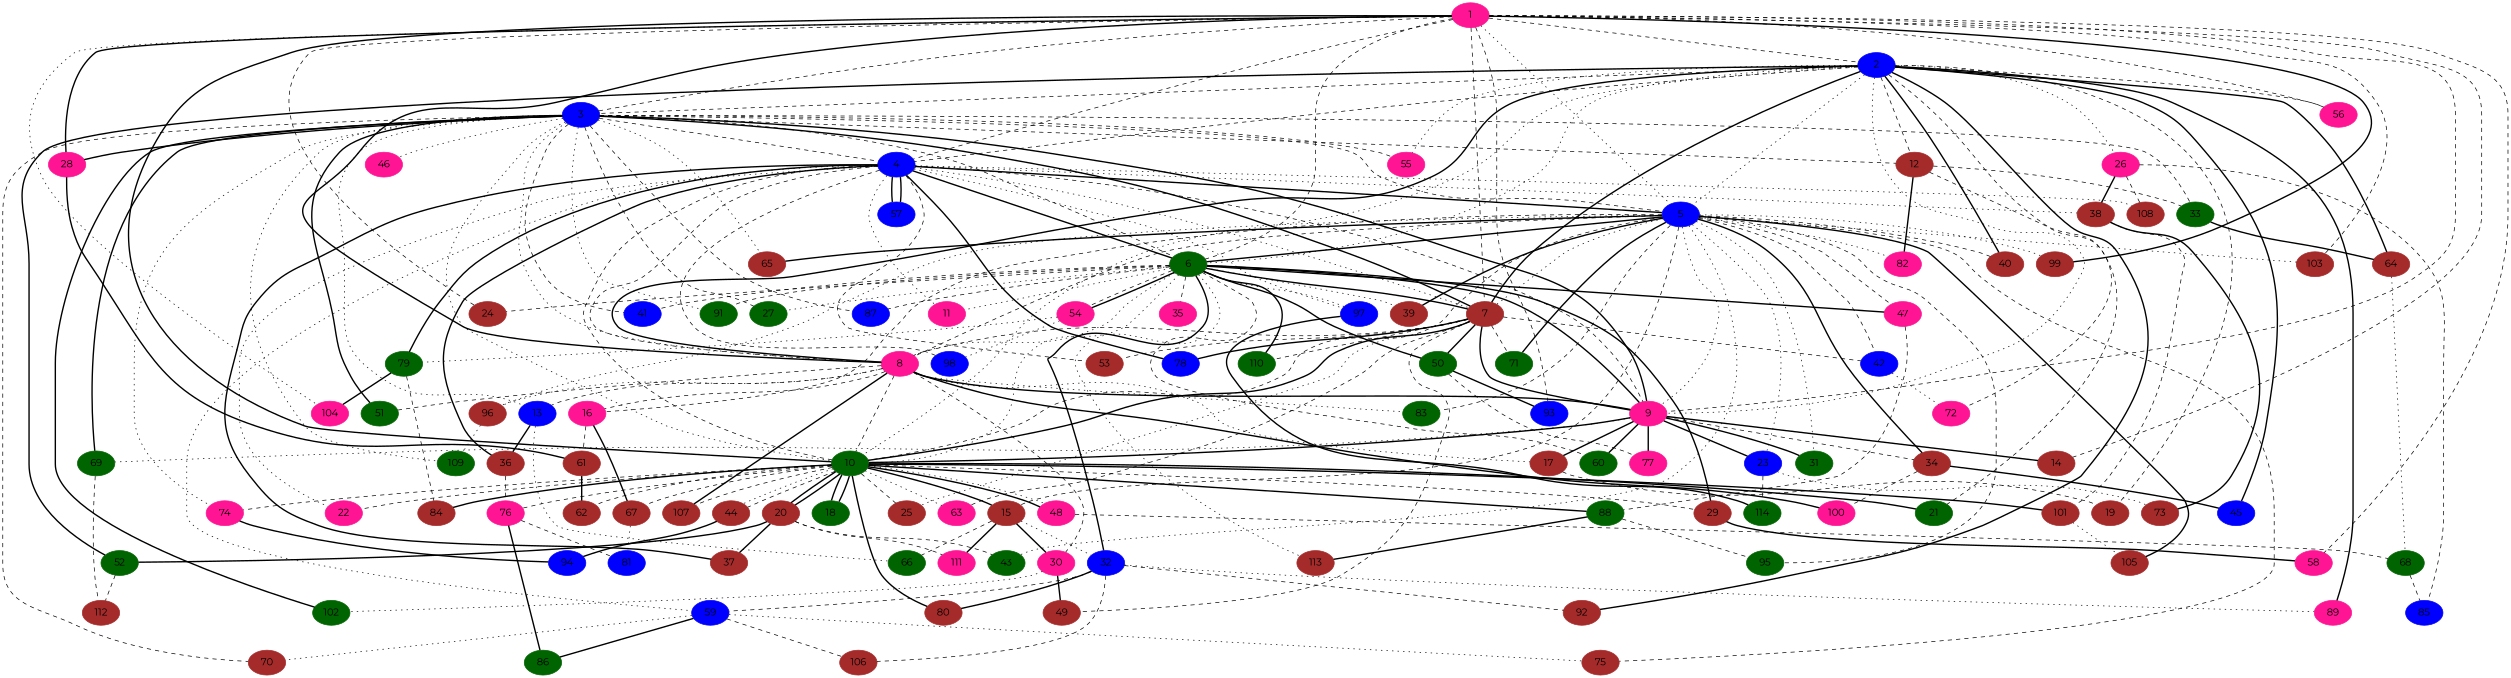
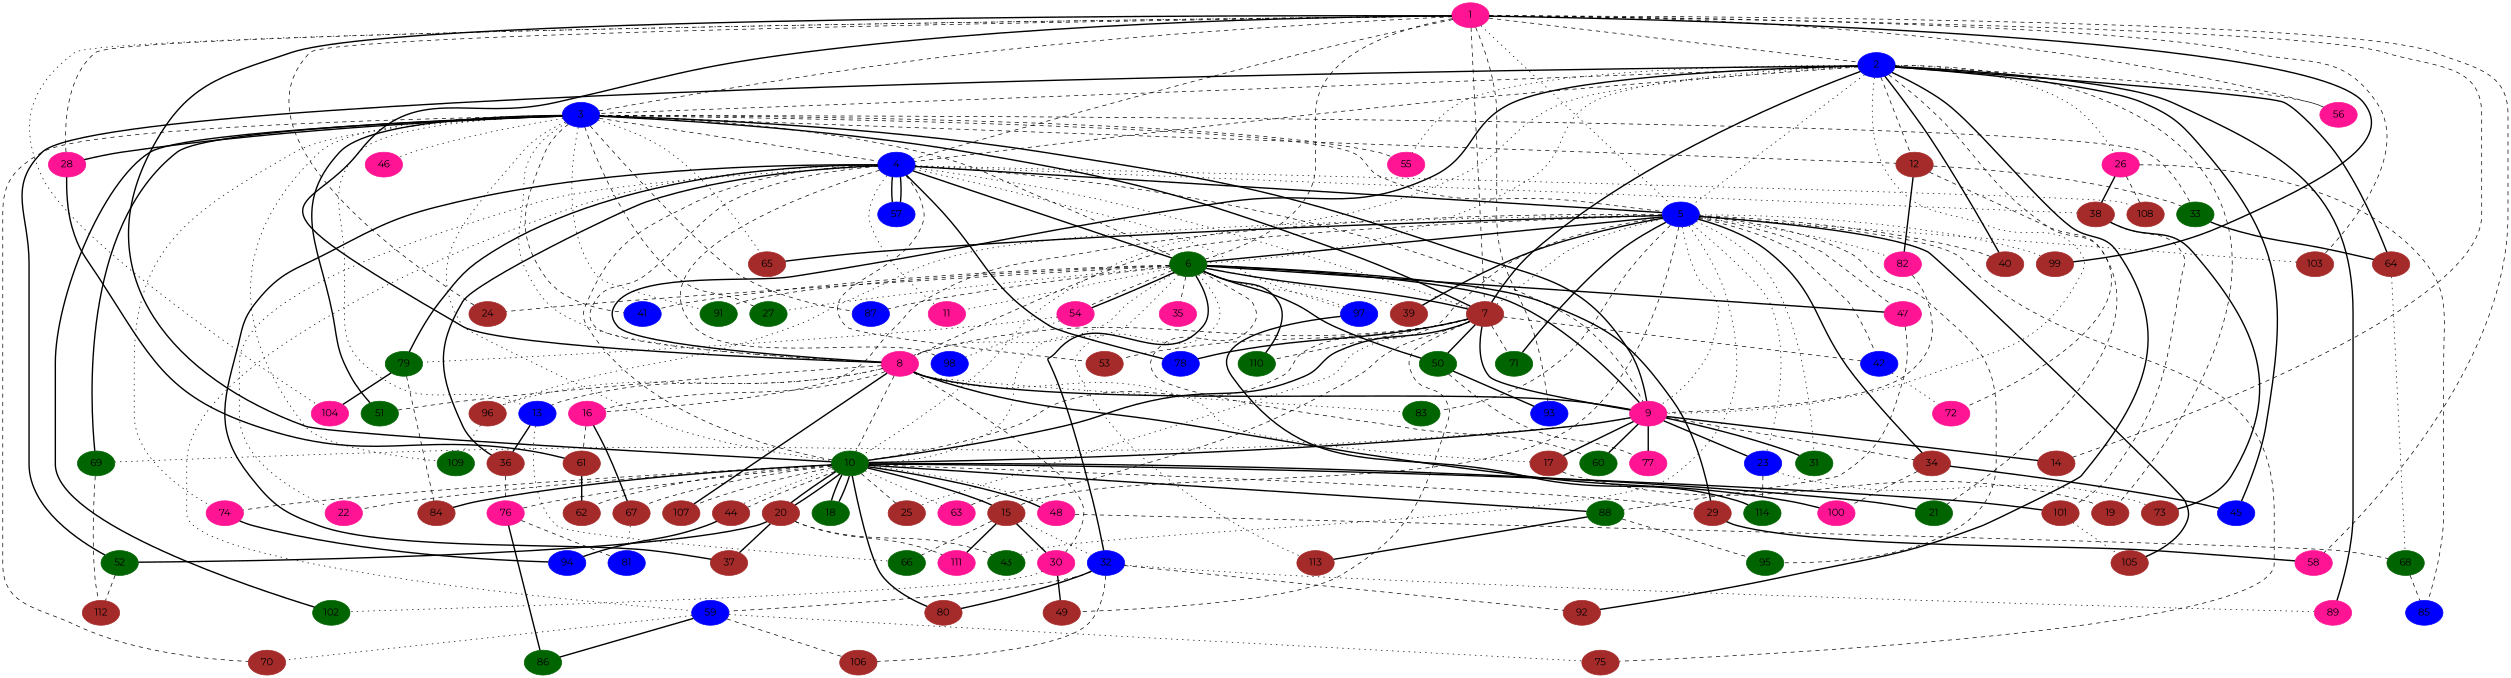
(719, 27) -> (719, 27)
(2449, 87) -> (1911, 371)
